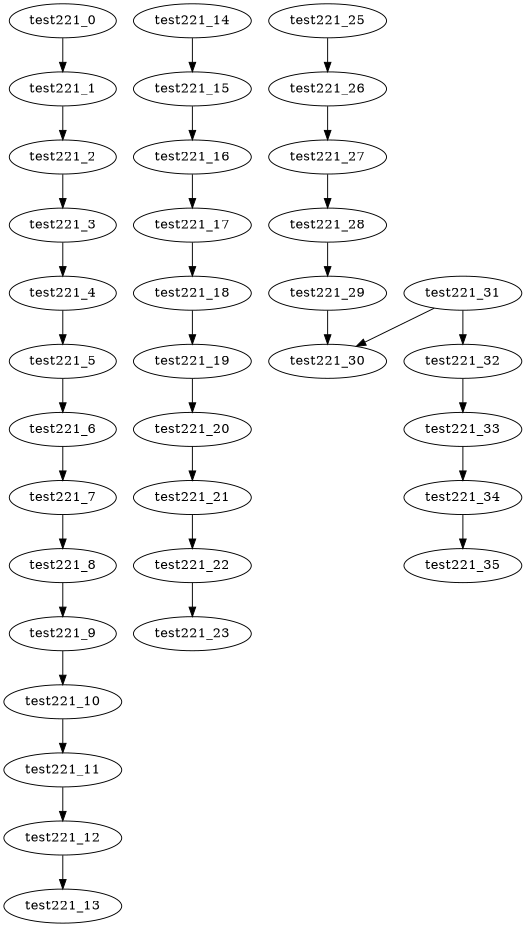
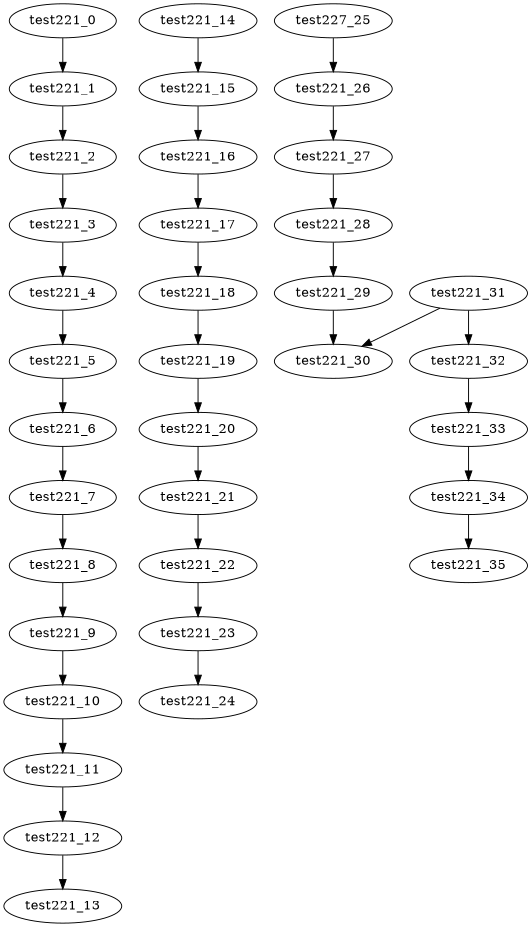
(328, 21) -> (333, 21)
none -> (198, 702)
